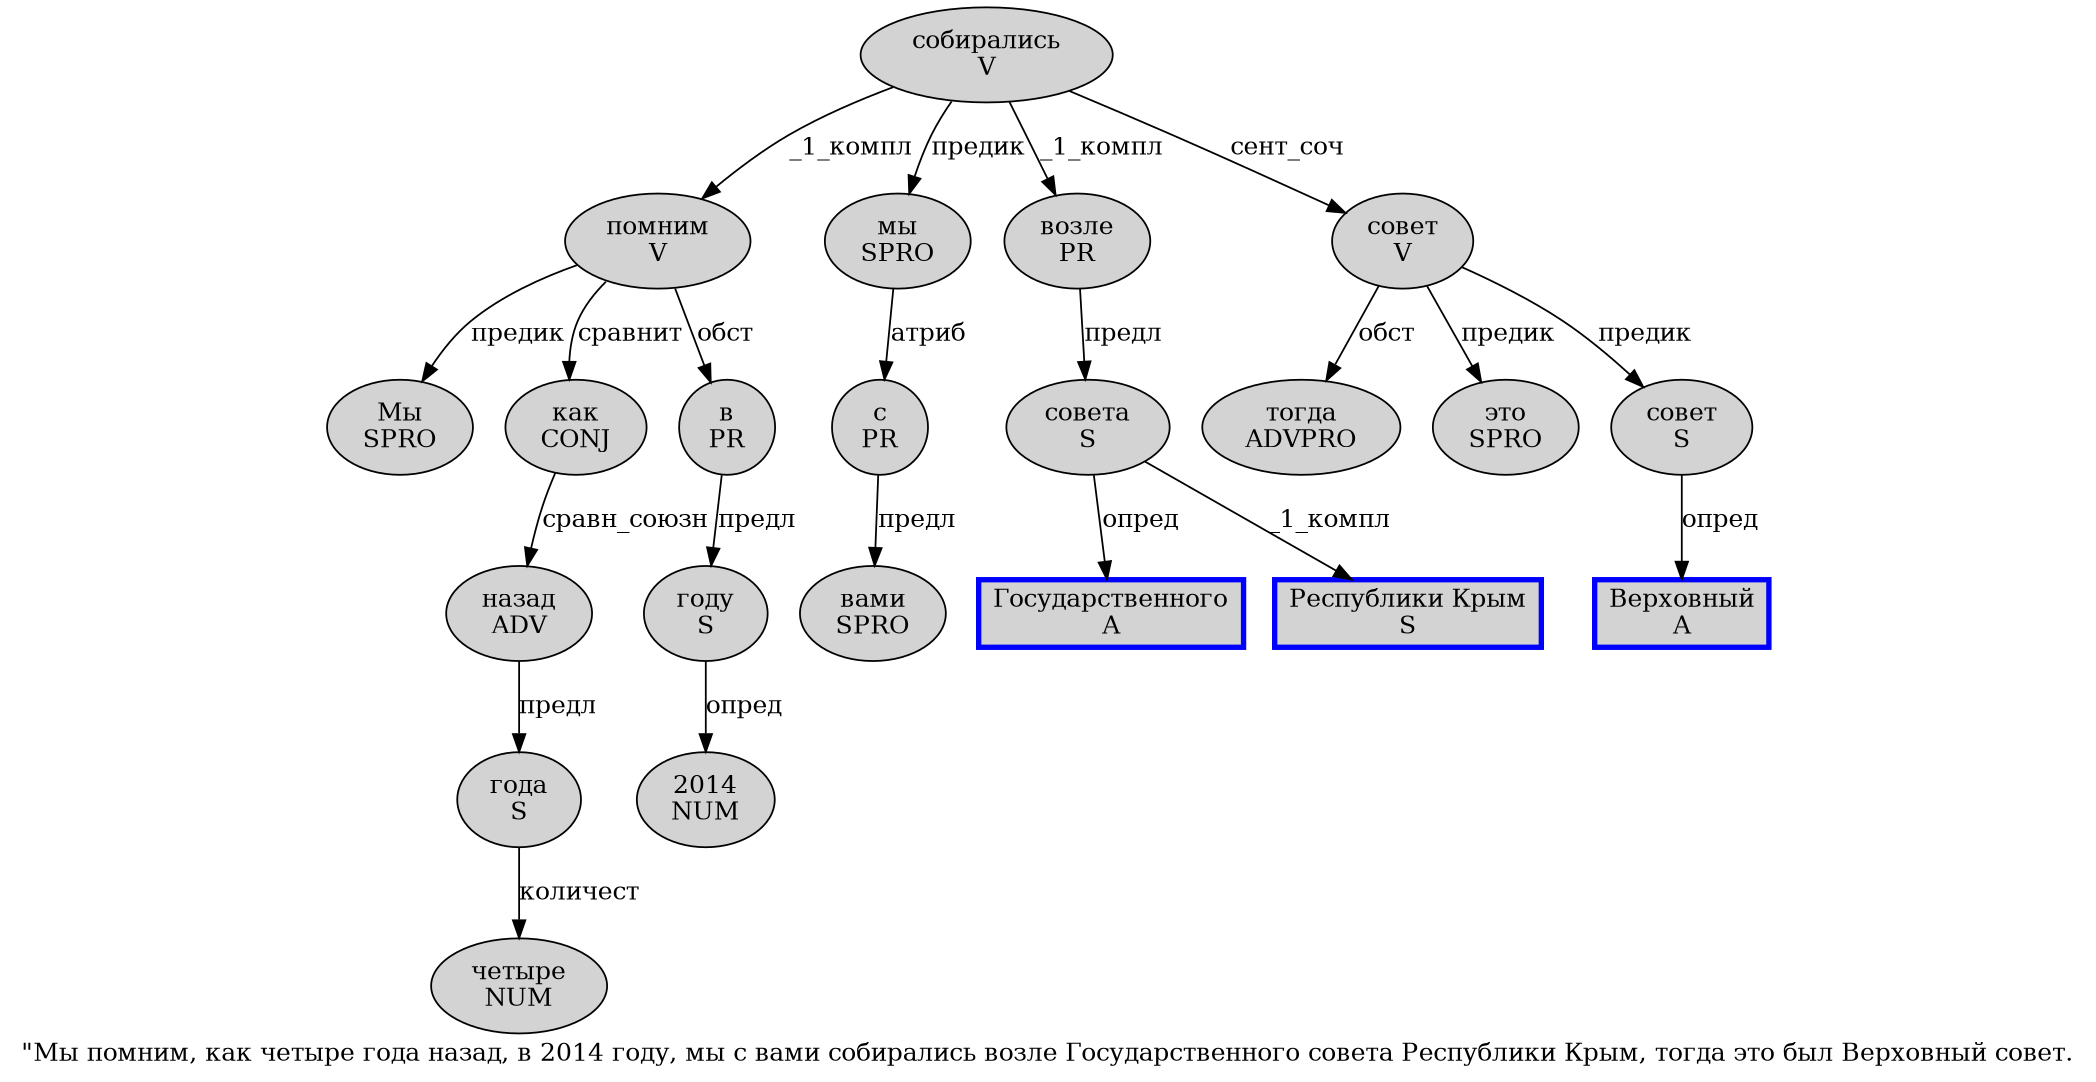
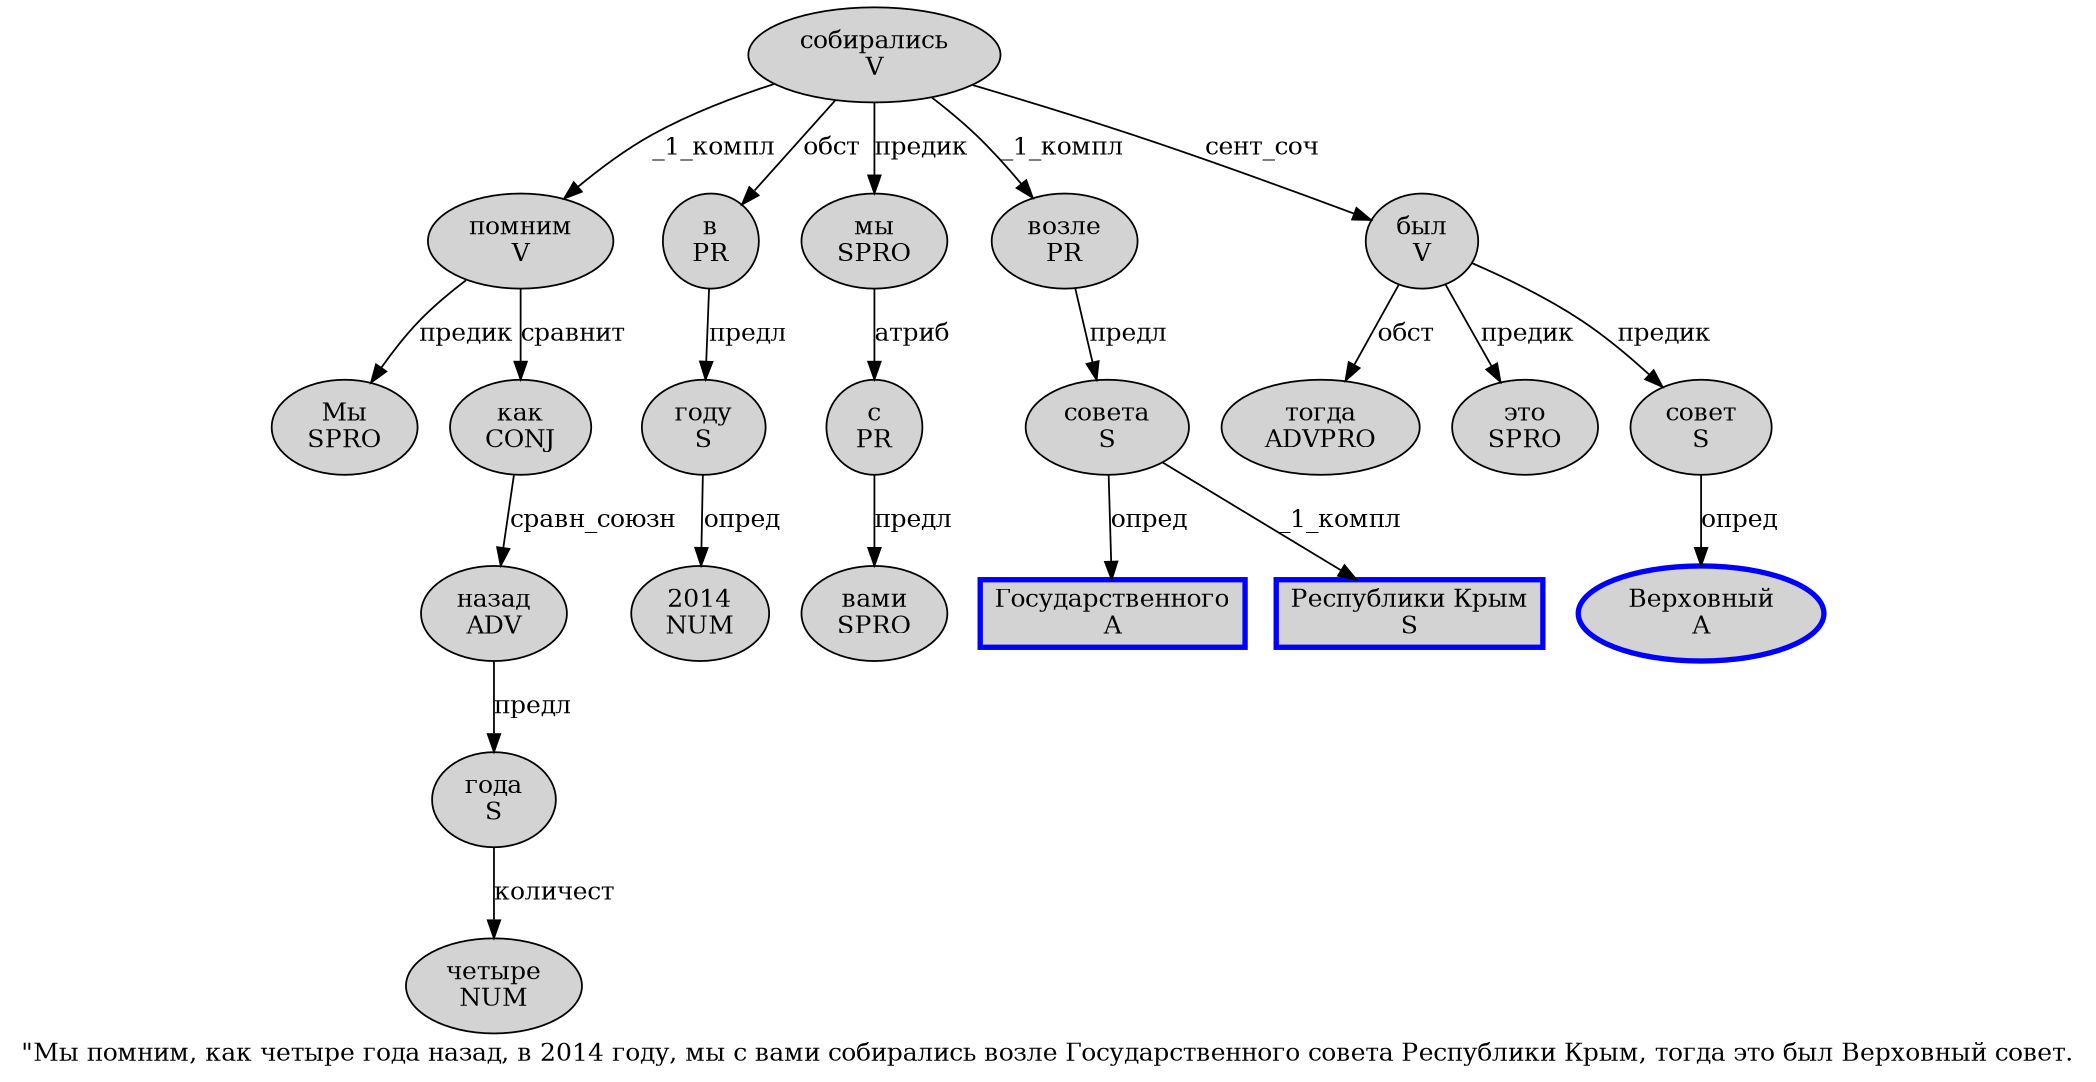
(1403, 241) -> (1422, 241)
(690, 327) -> (795, 145)
(1682, 613) -> (1701, 613)
